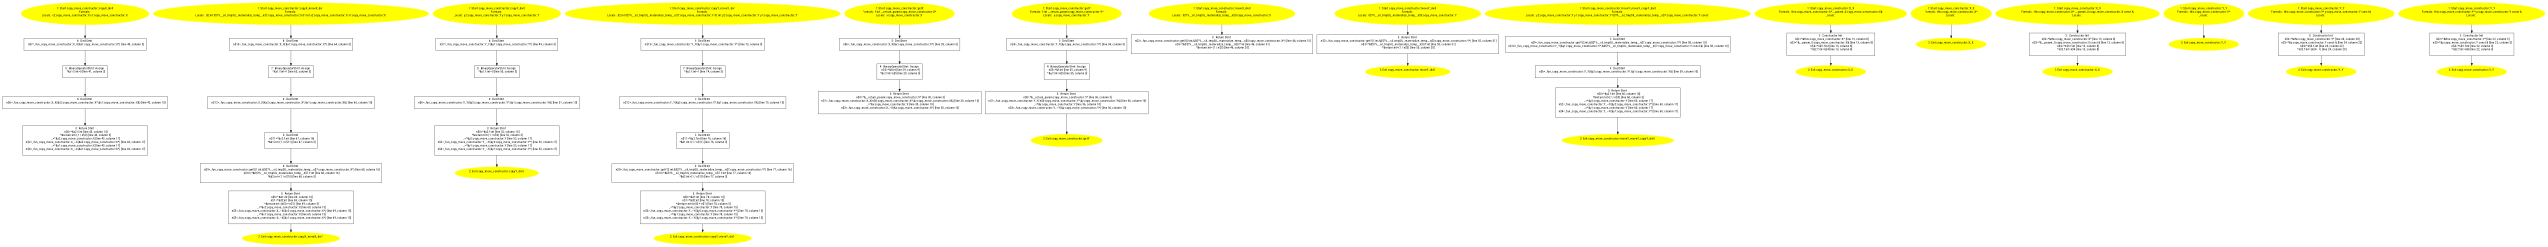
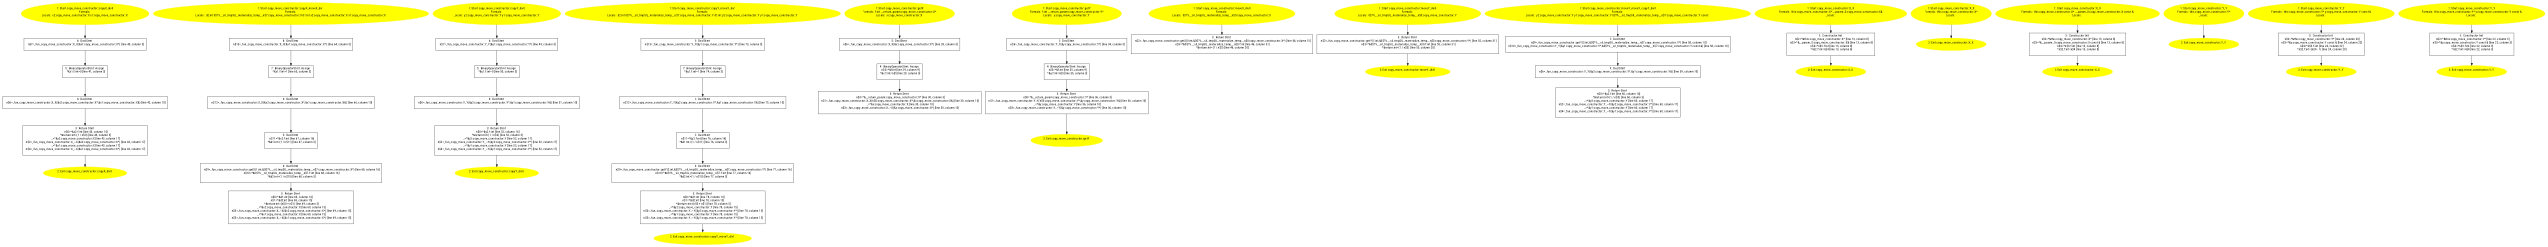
(1618, 140) -> none
none -> (85, 173)
(291, 238) -> none
